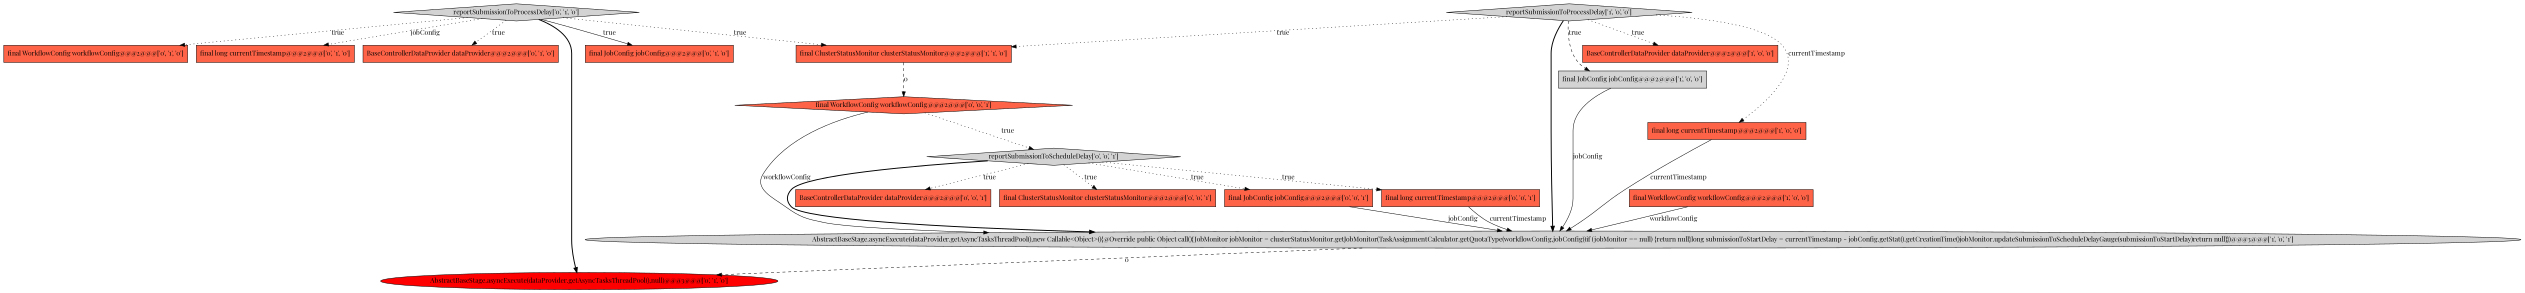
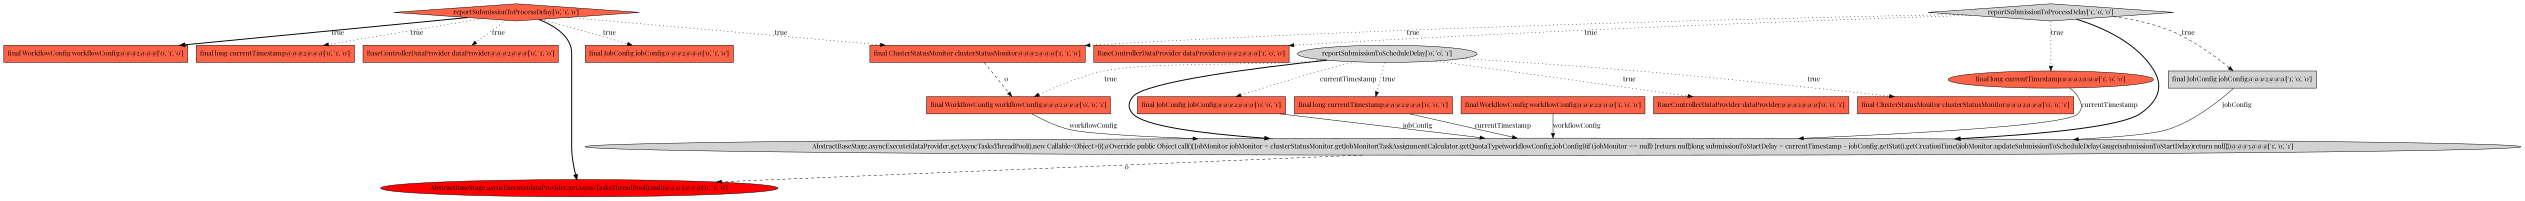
(516, 12) -> (516, 12)
(326, 31) -> (326, 31)
(584, 31) -> (584, 31)
(425, 33) -> (417, 33)
(1817, 54) -> (2057, 33)
(904, 105) -> (1019, 105)
(977, 130) -> (1180, 65)
(1727, 131) -> (2051, 80)
(1054, 157) -> (1387, 54)
(1197, 177) -> (1348, 80)
